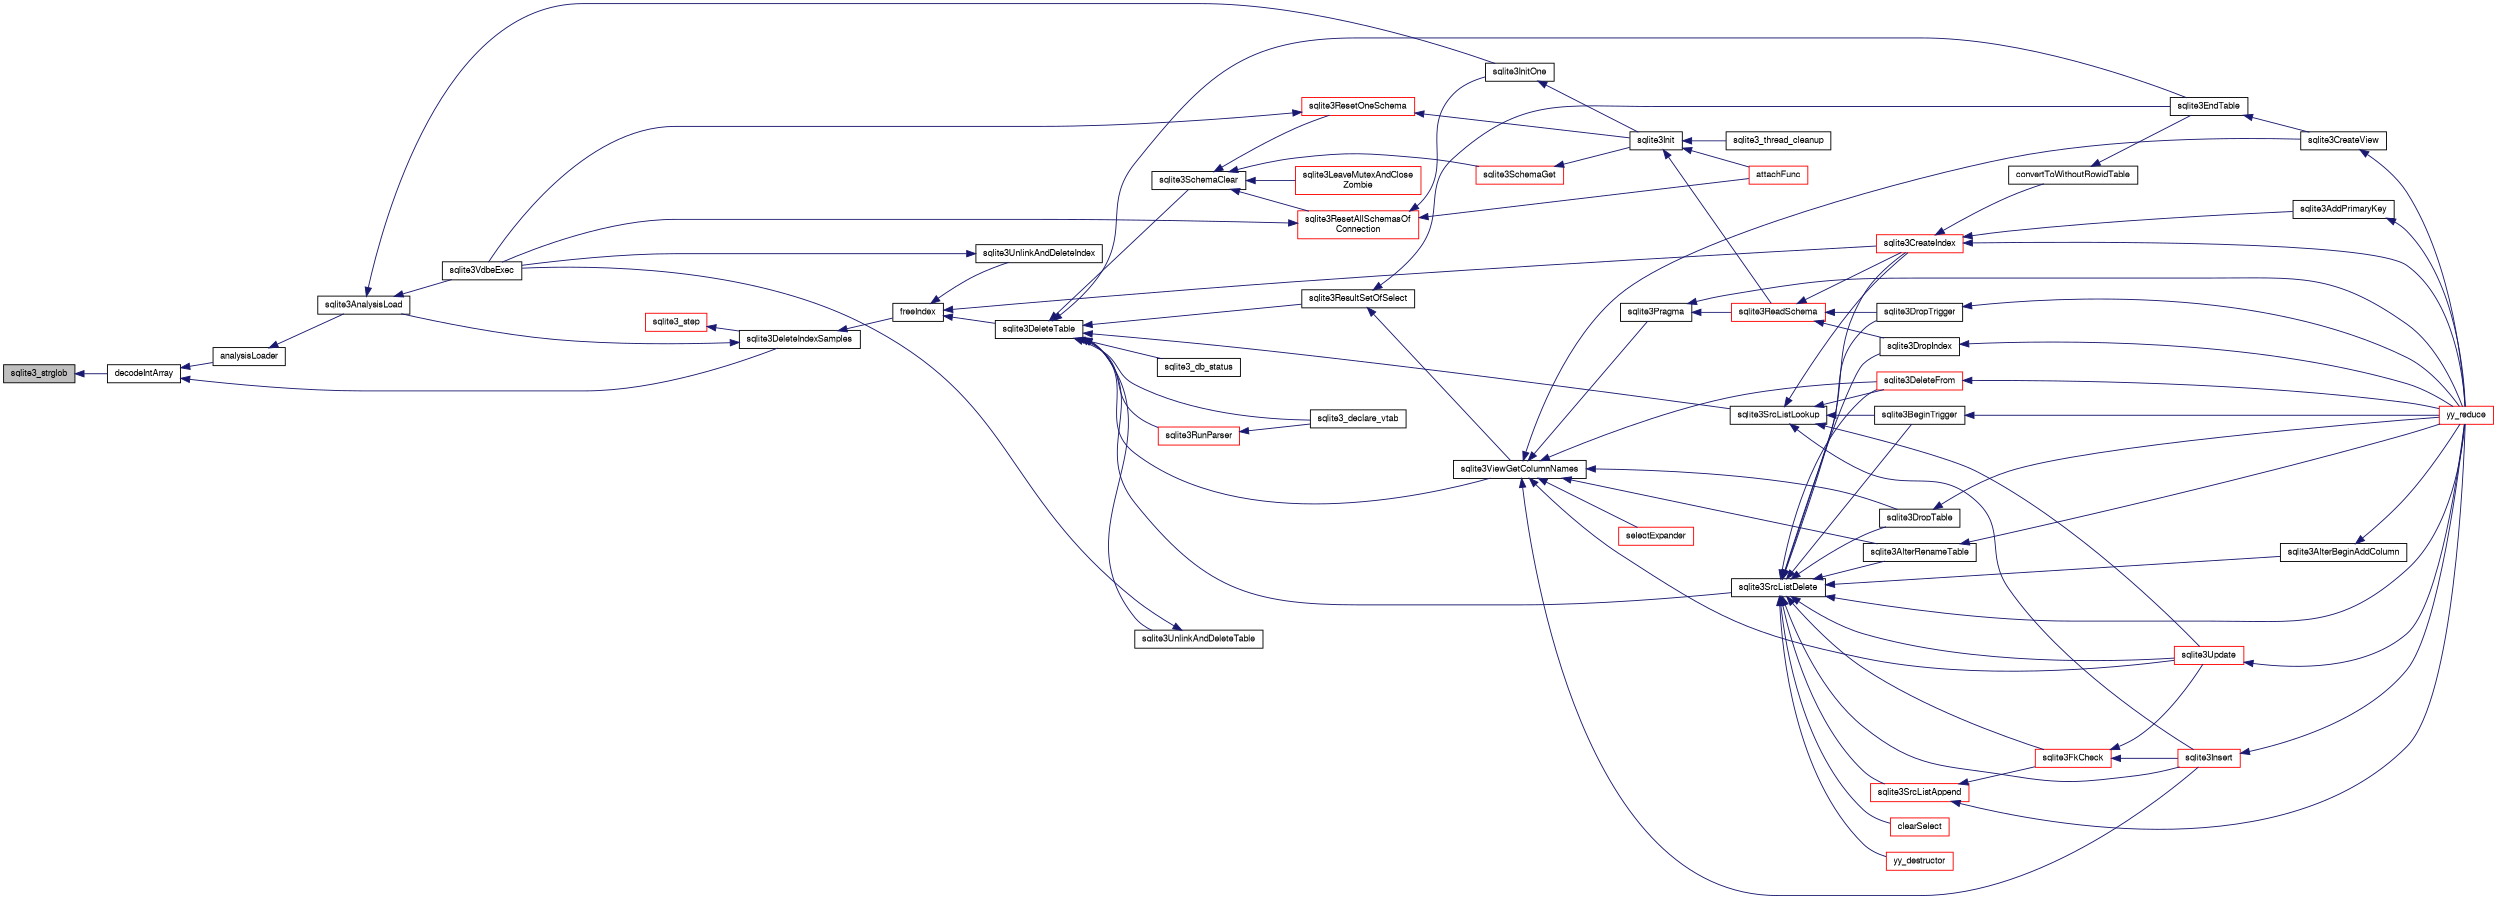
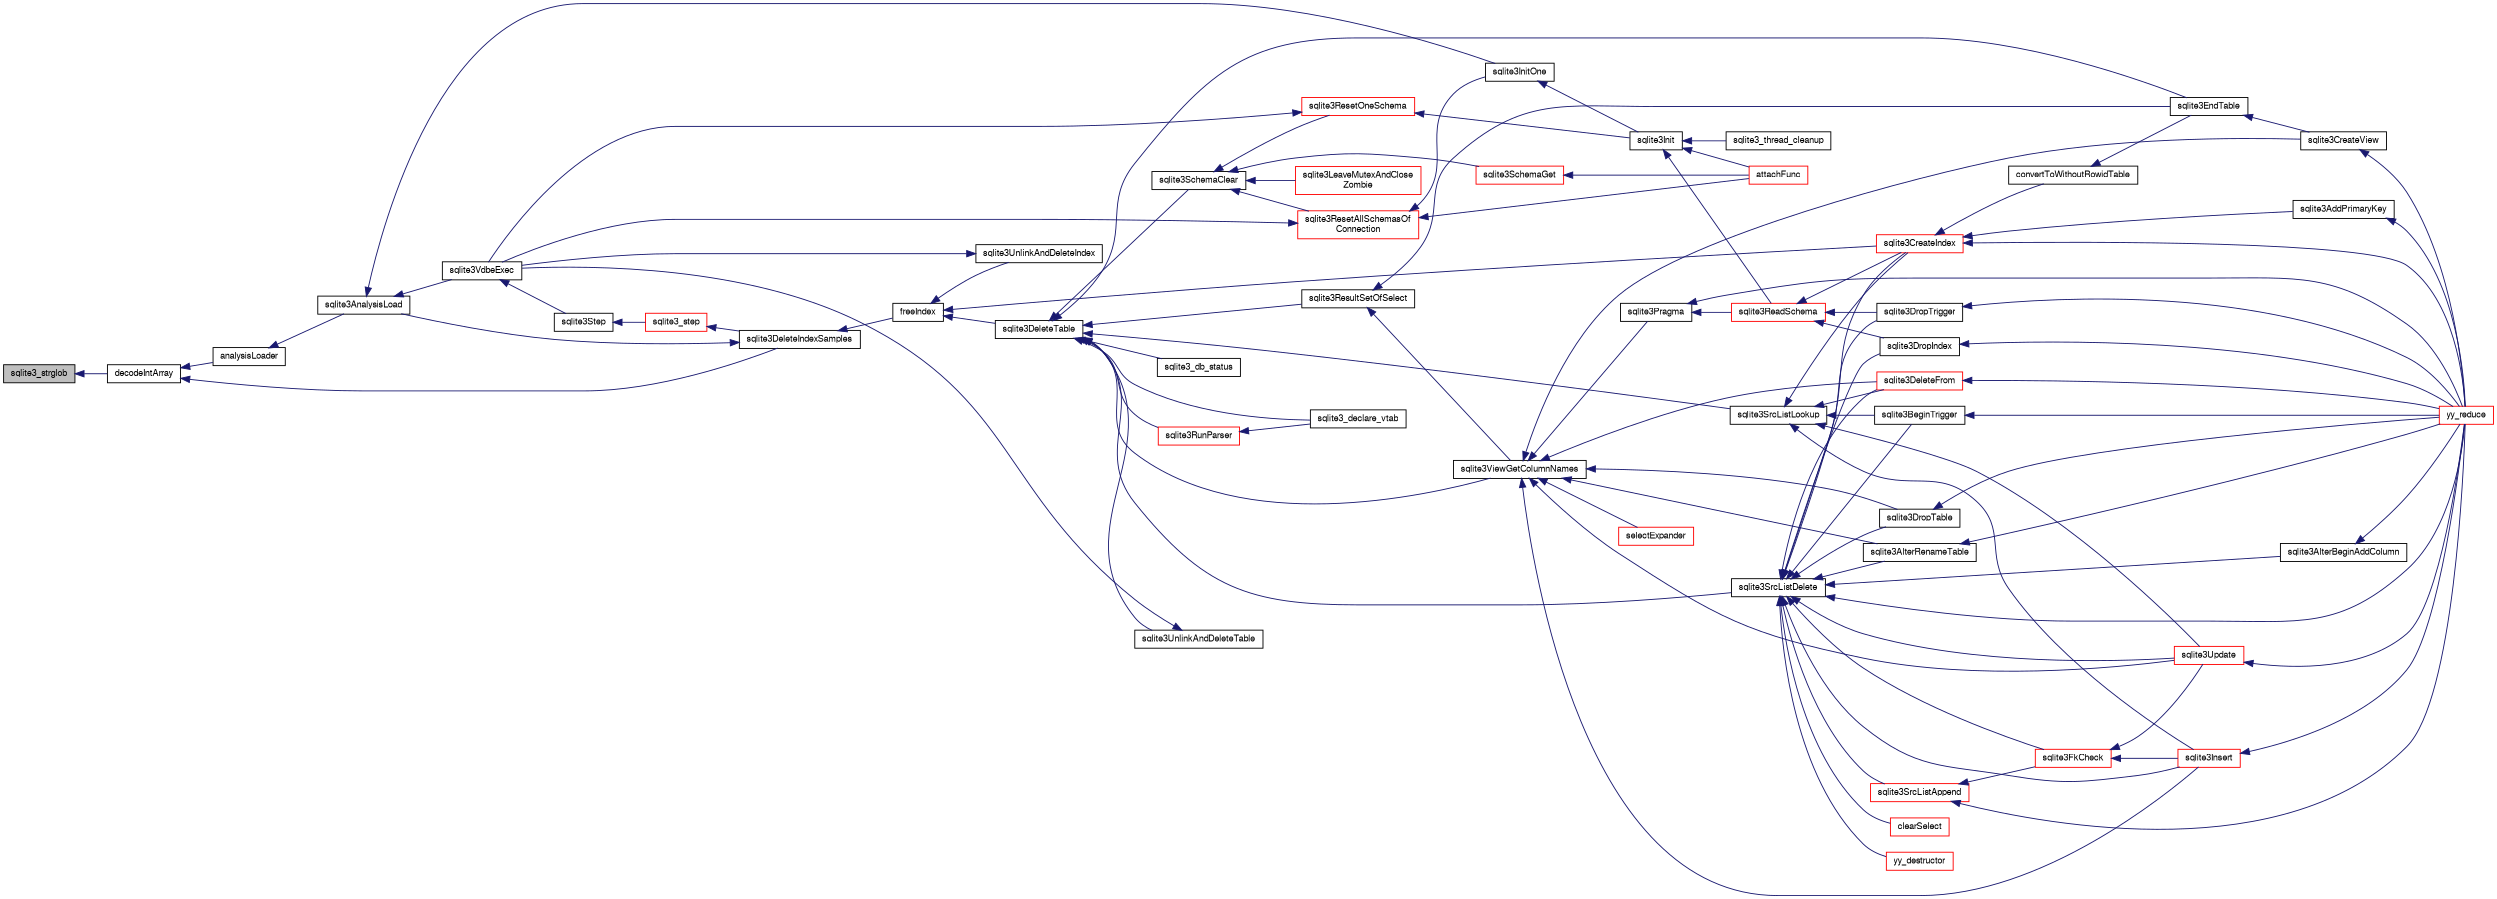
(1597, 156) -> (1661, 175)
none -> (584, 322)
